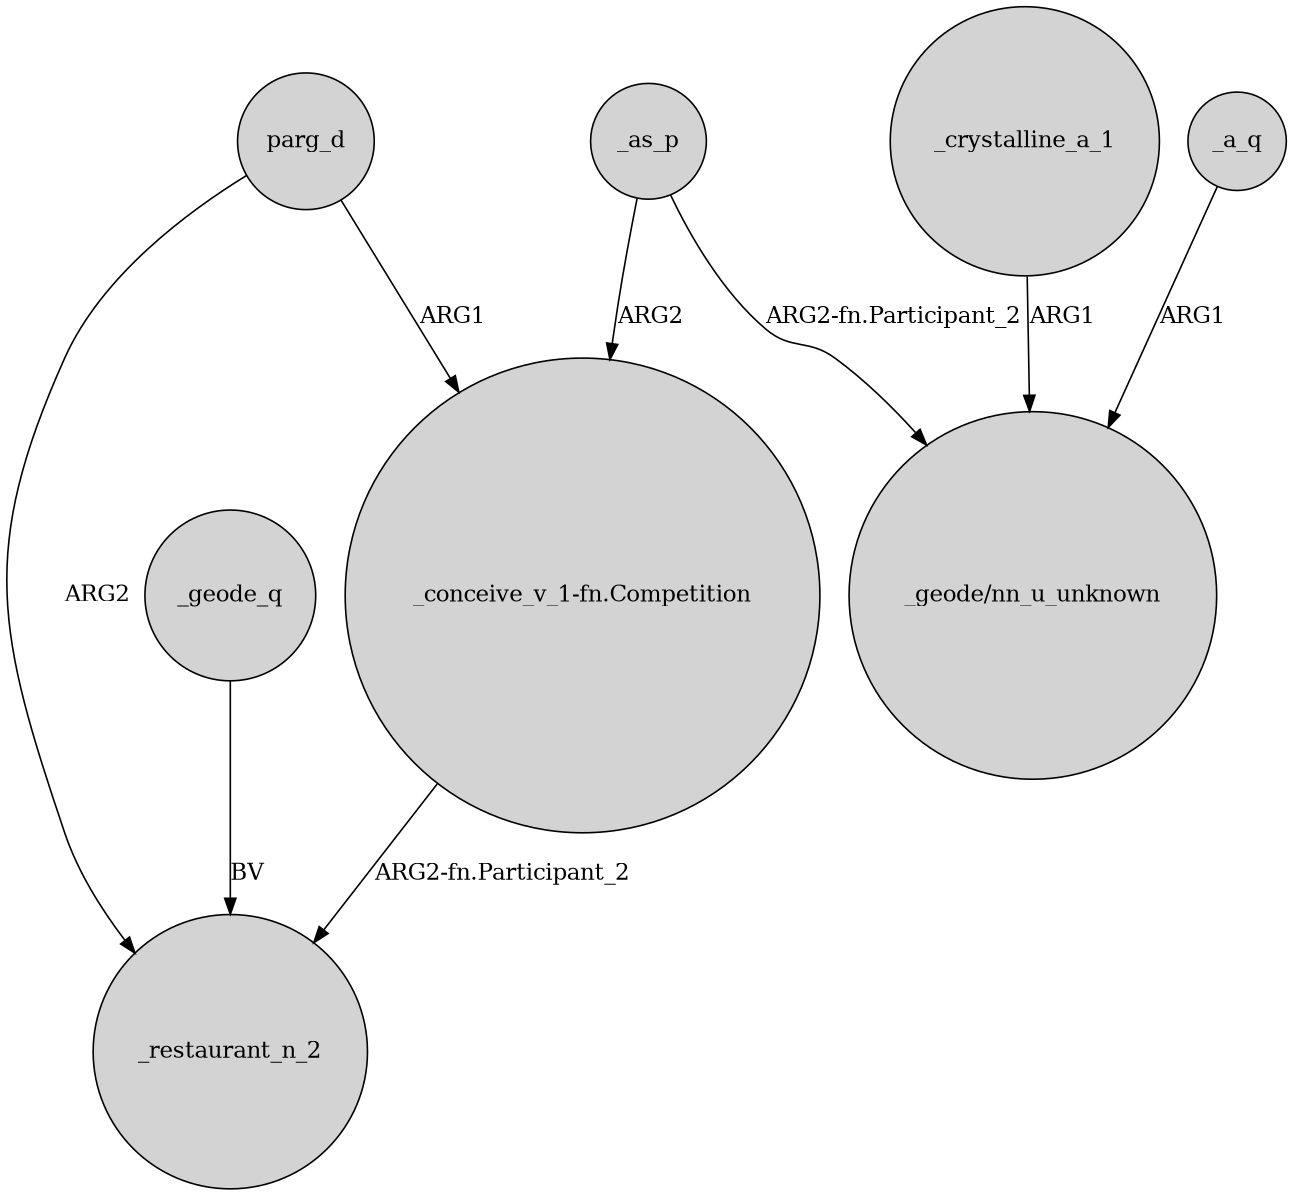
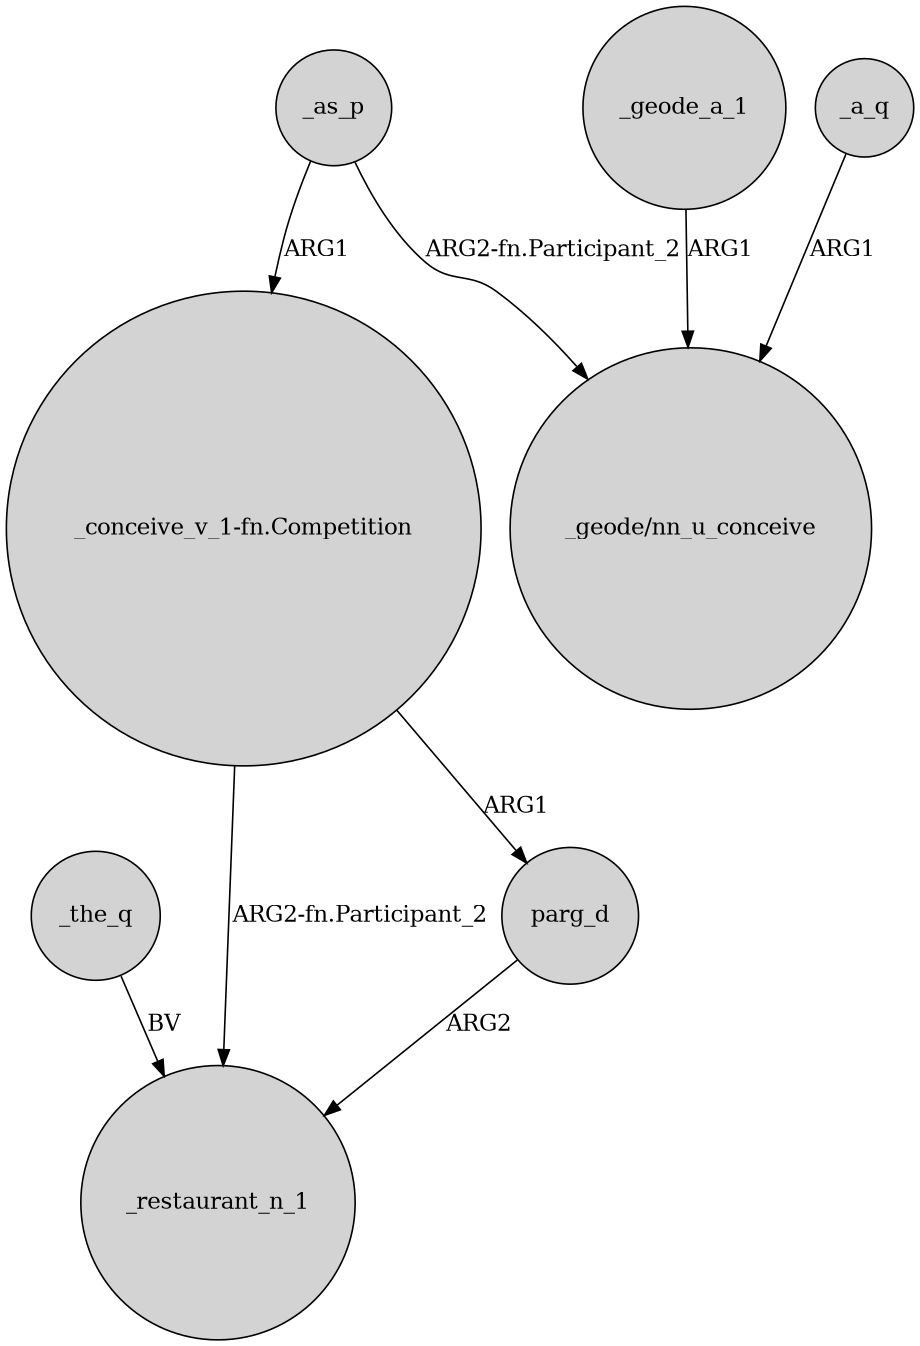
(1025, 141) -> (684, 108)
(396, 289) -> (457, 780)
(651, 317) -> (317, 250)
(230, 595) -> (96, 916)
(1033, 595) -> (691, 529)
(230, 1052) -> (218, 1203)
